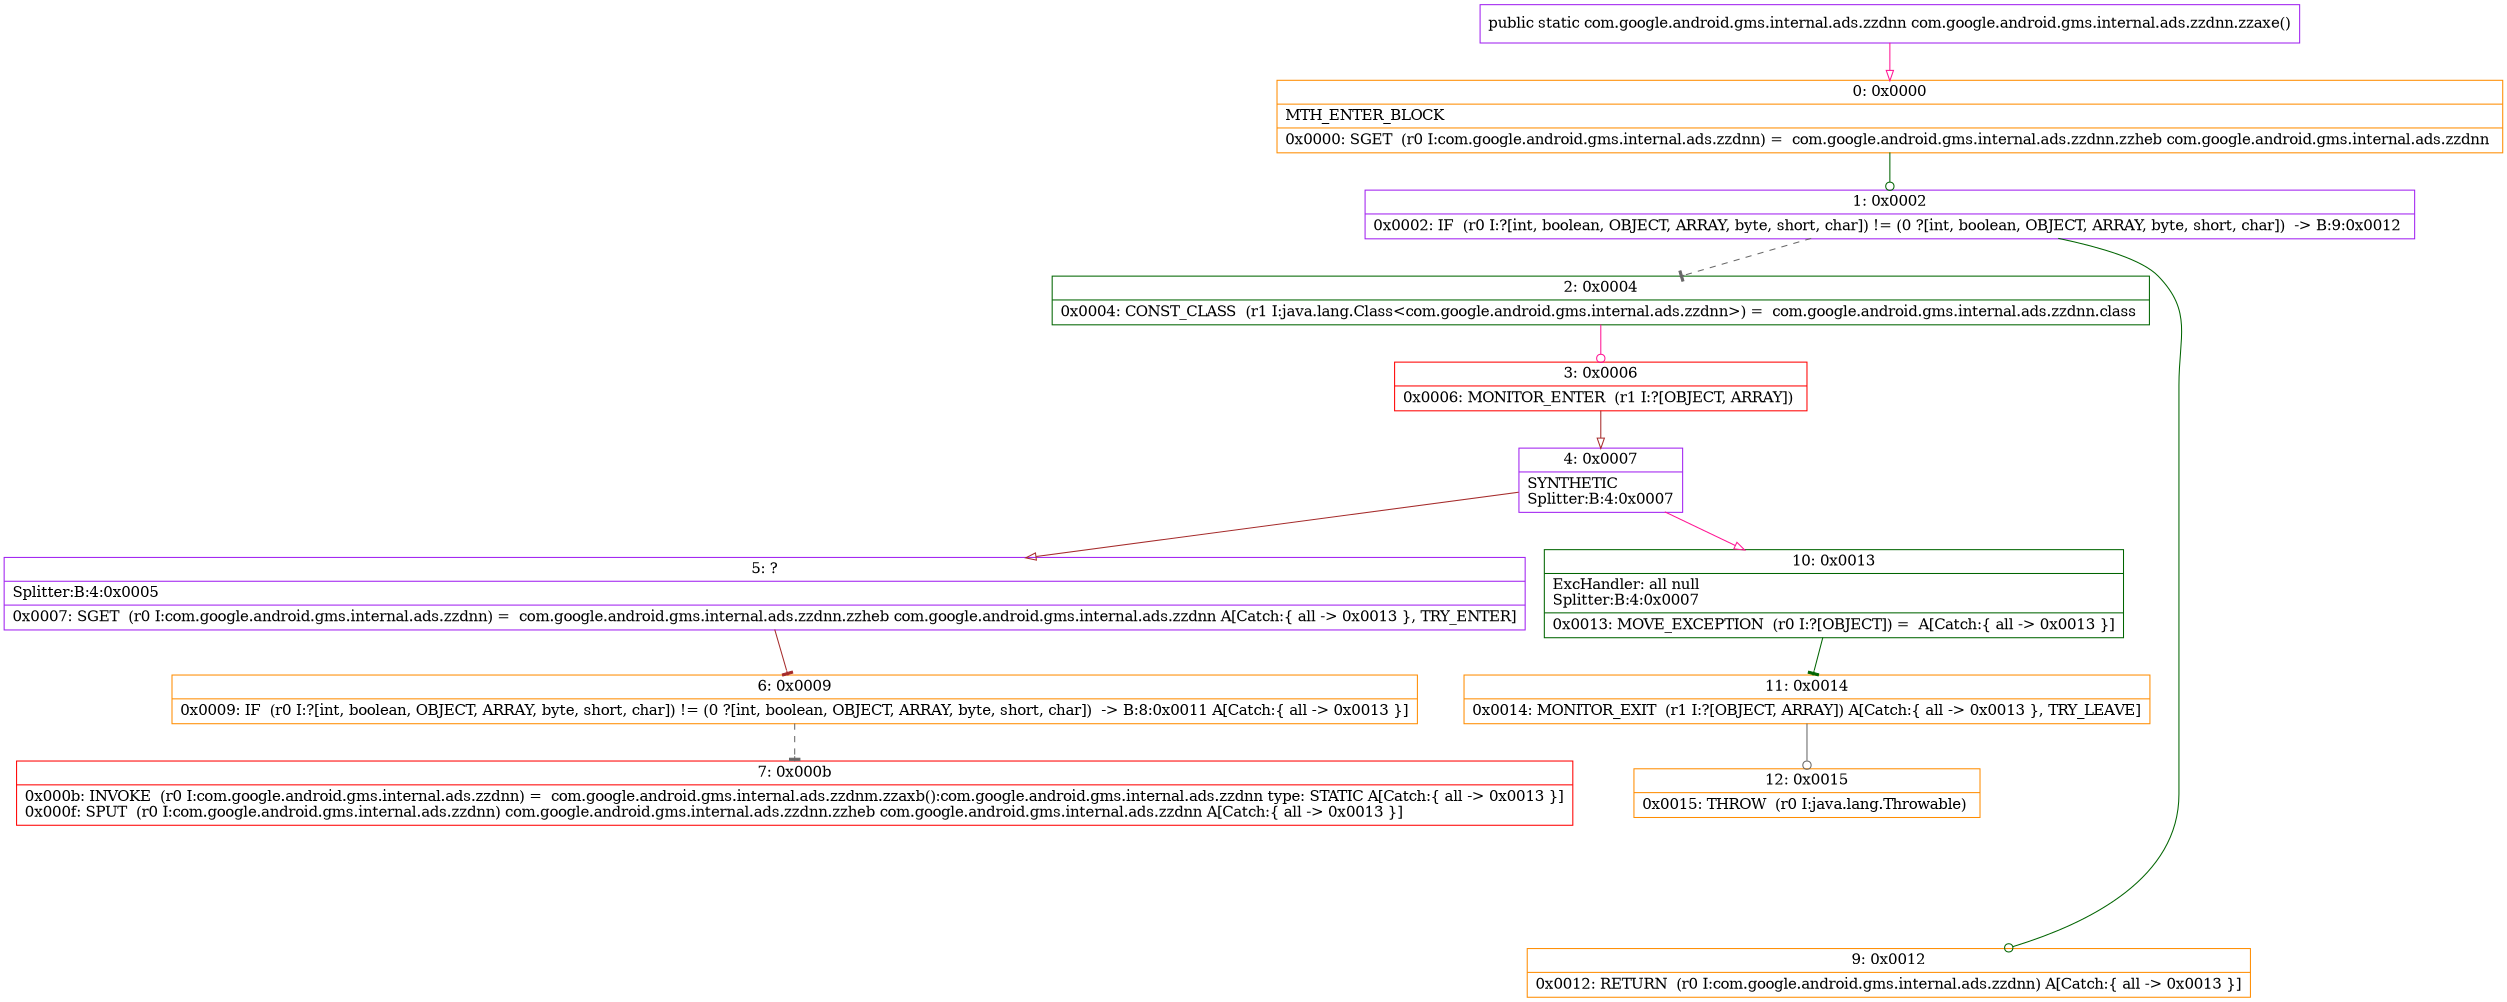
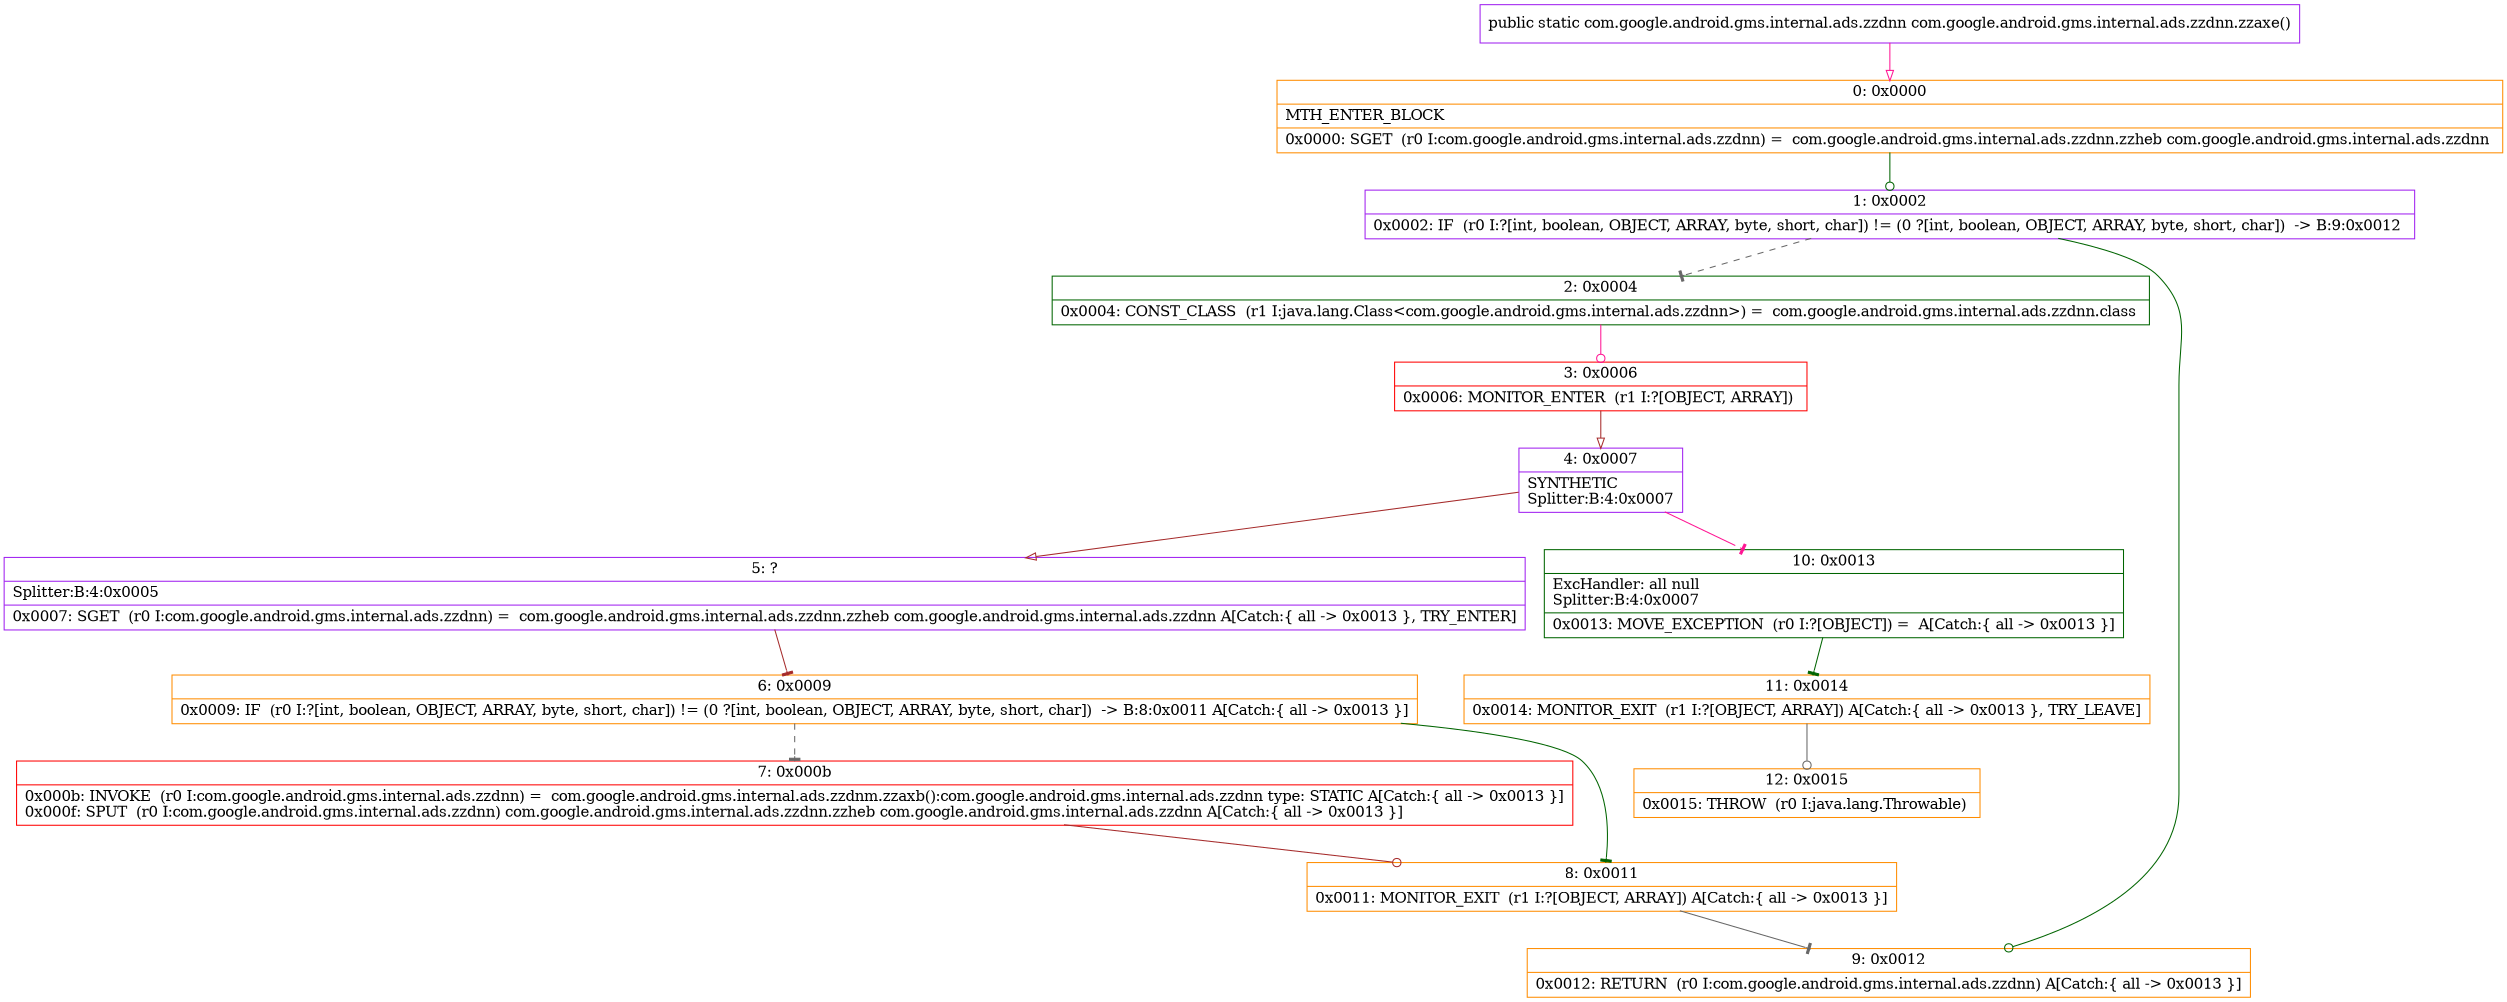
(1700, 529) -> (1700, 529)
none -> (1602, 887)
